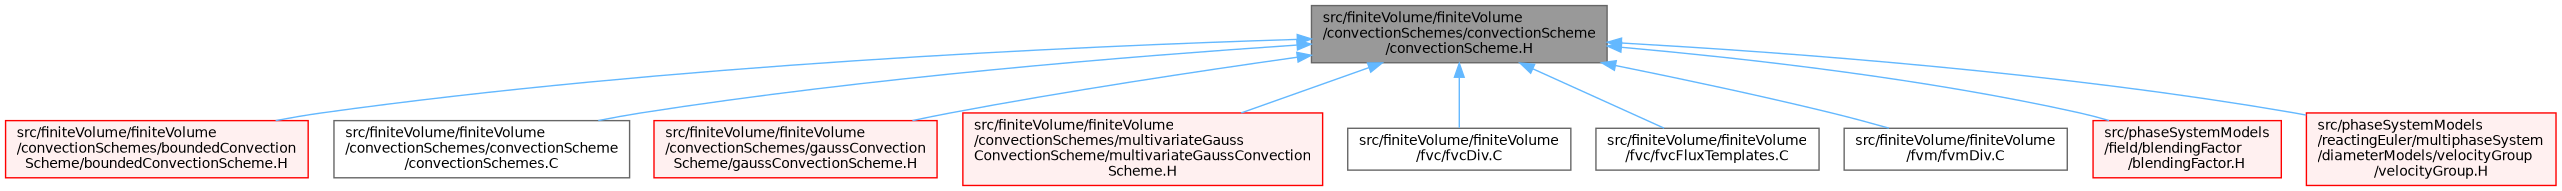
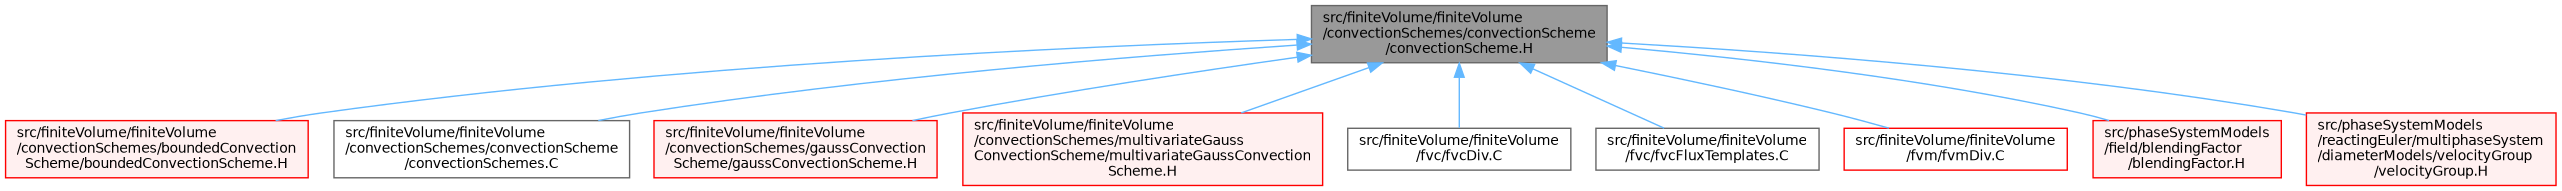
(1956, 149) -> (1956, 149)
